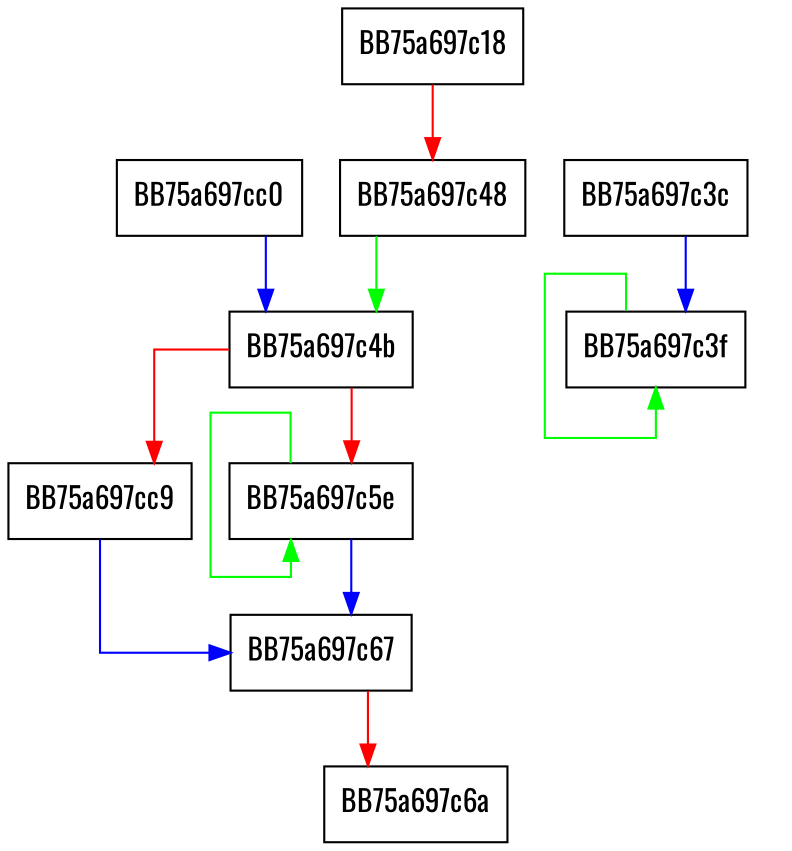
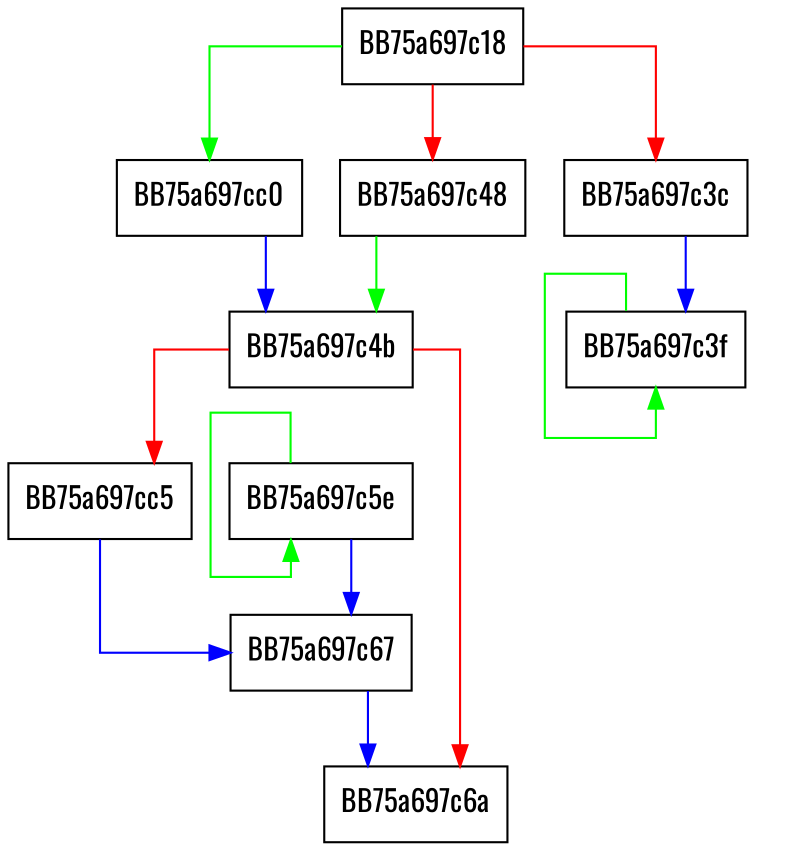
none -> (230, 46)
none -> (636, 46)
(352, 415) -> (460, 524)
(100, 501) -> (100, 501)
(368, 718) -> (368, 718)
